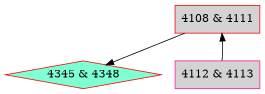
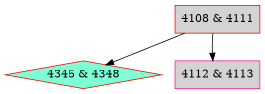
(223, 51) -> (212, 43)
